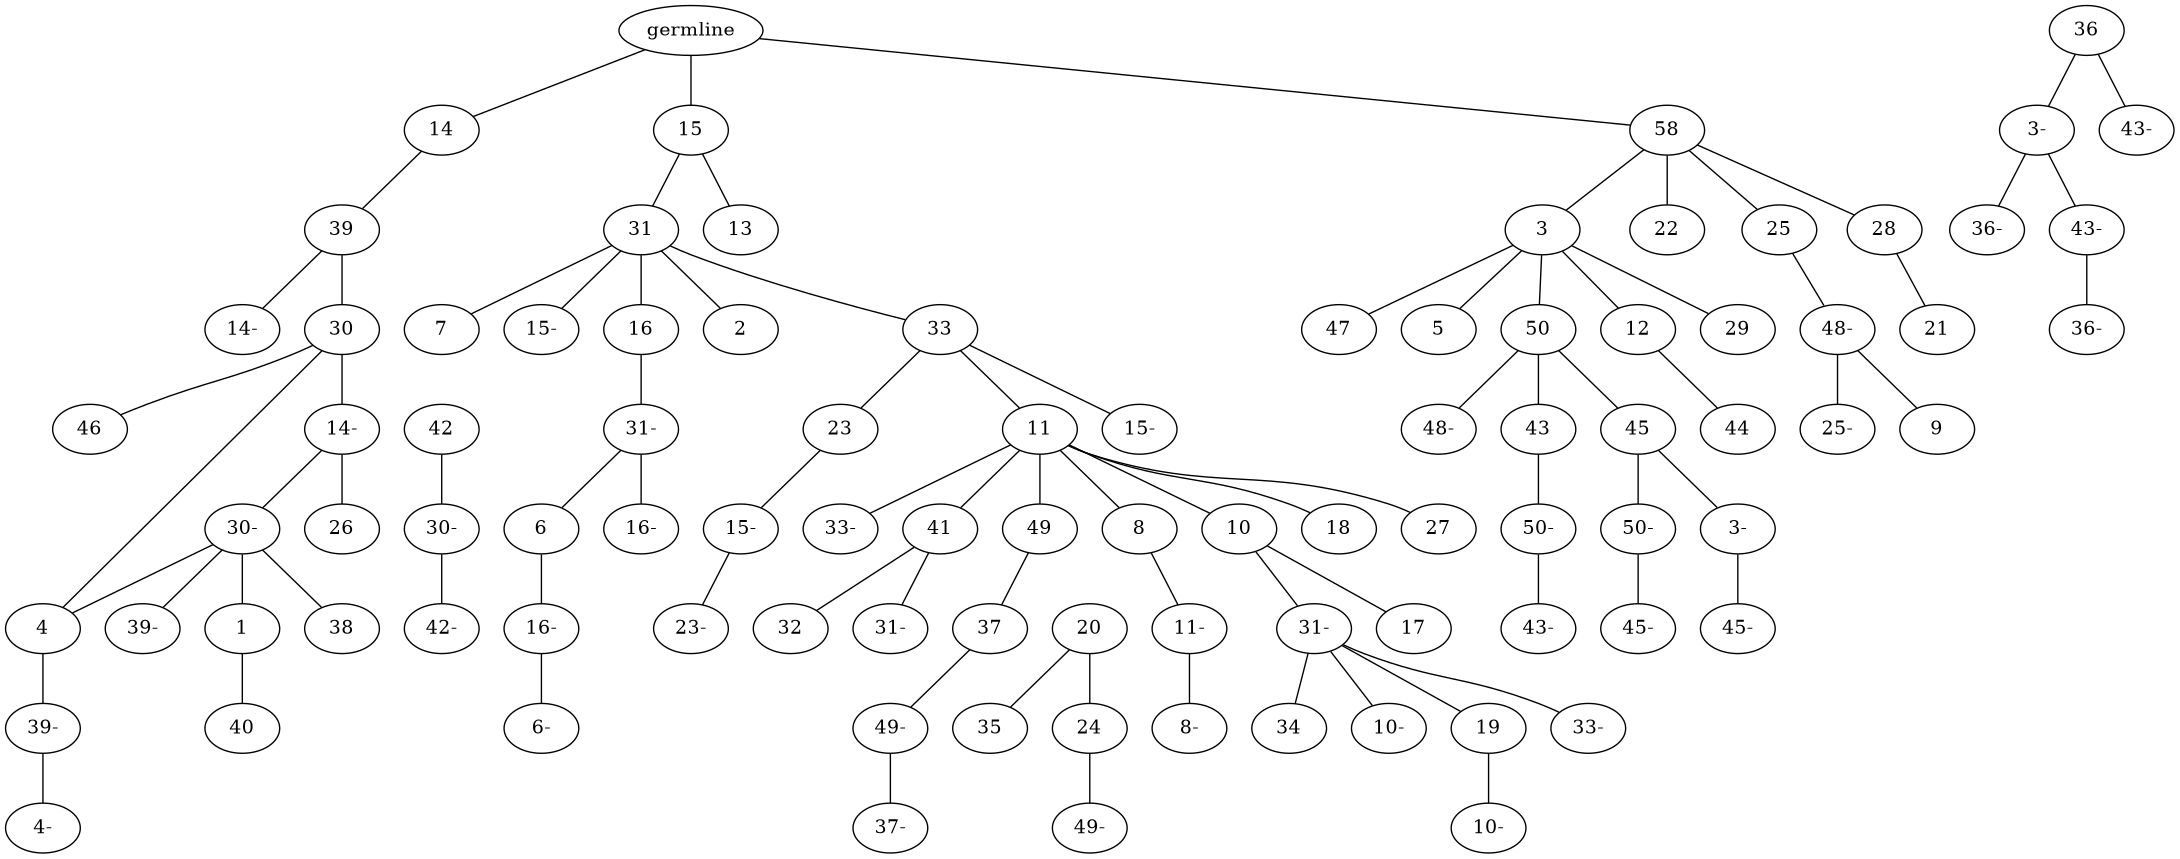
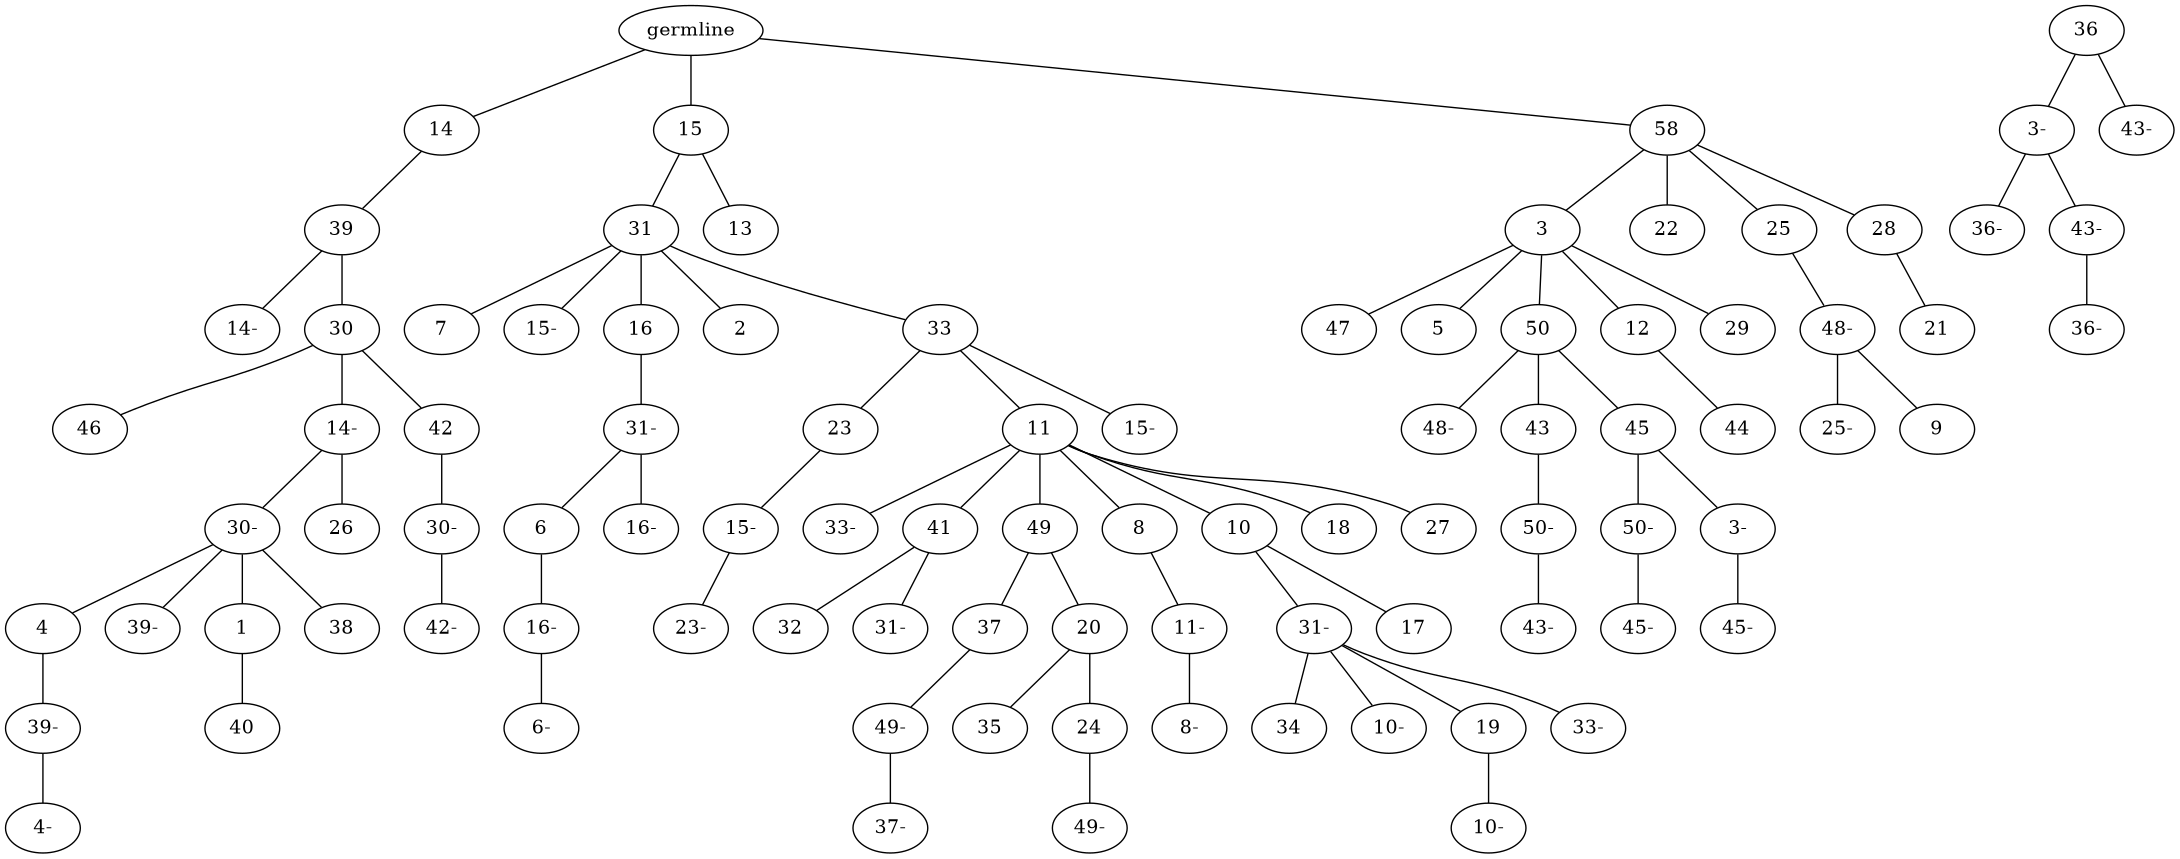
(192, 479) -> (392, 379)
none -> (1065, 579)
